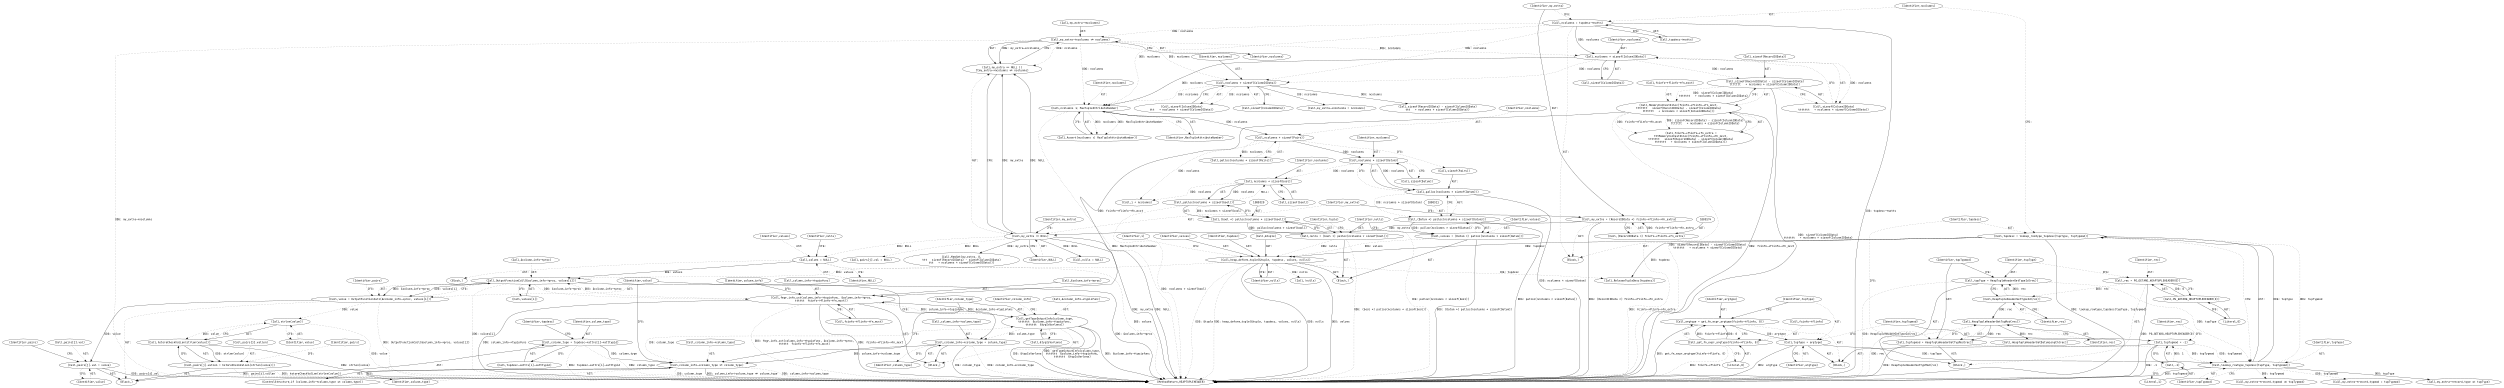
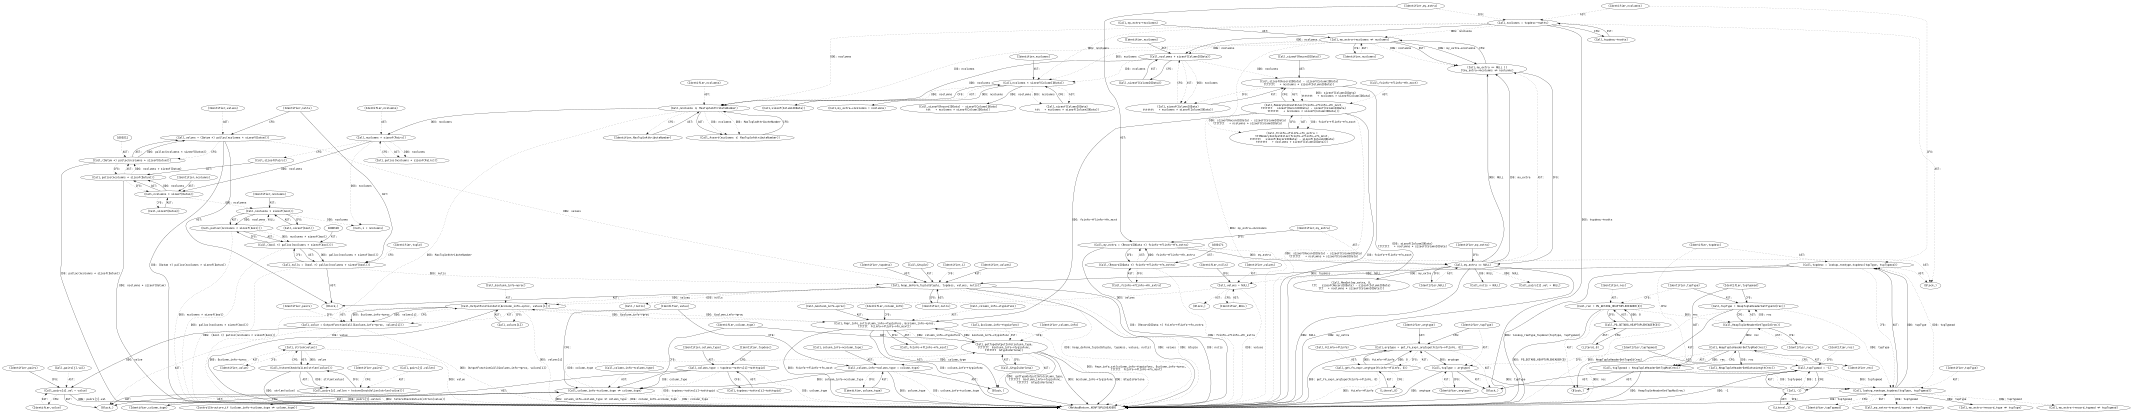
(682, 270) -> (888, 303)
(1630, 281) -> none
none -> (1137, 286)
